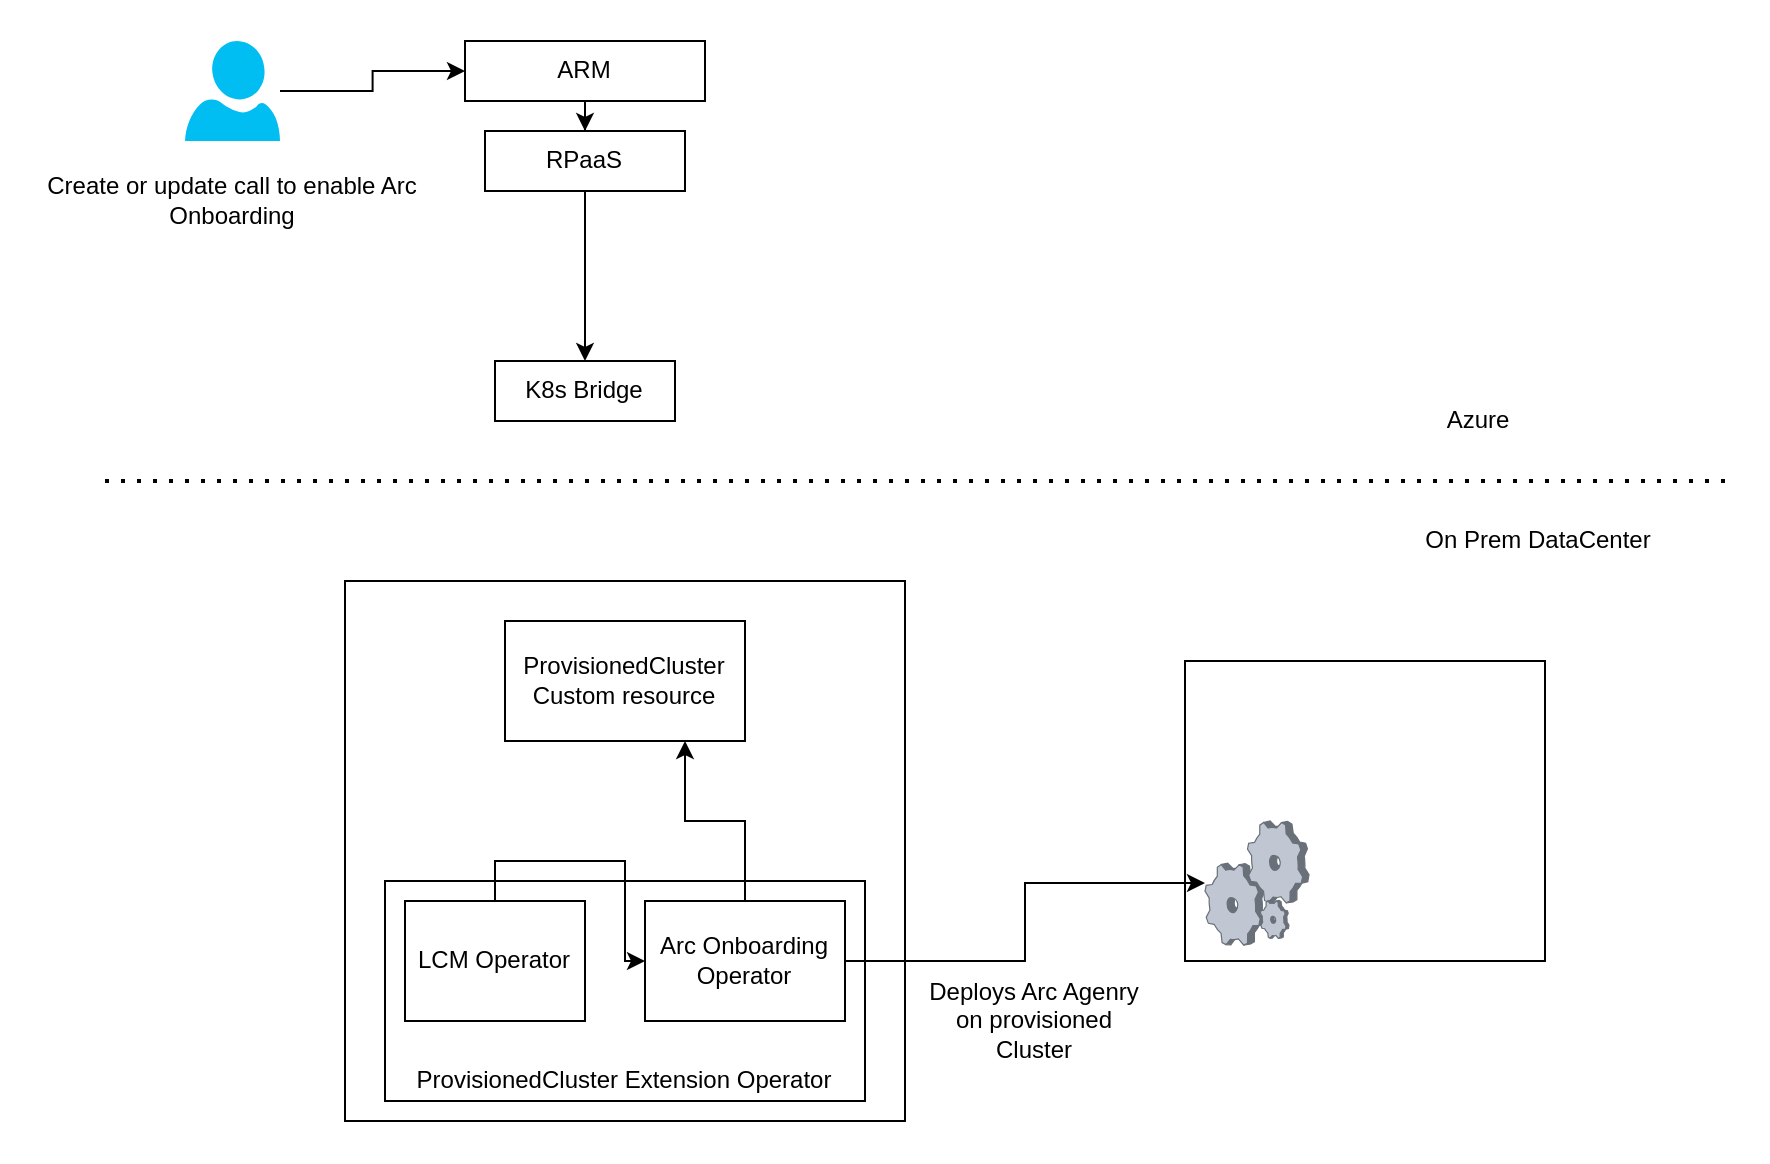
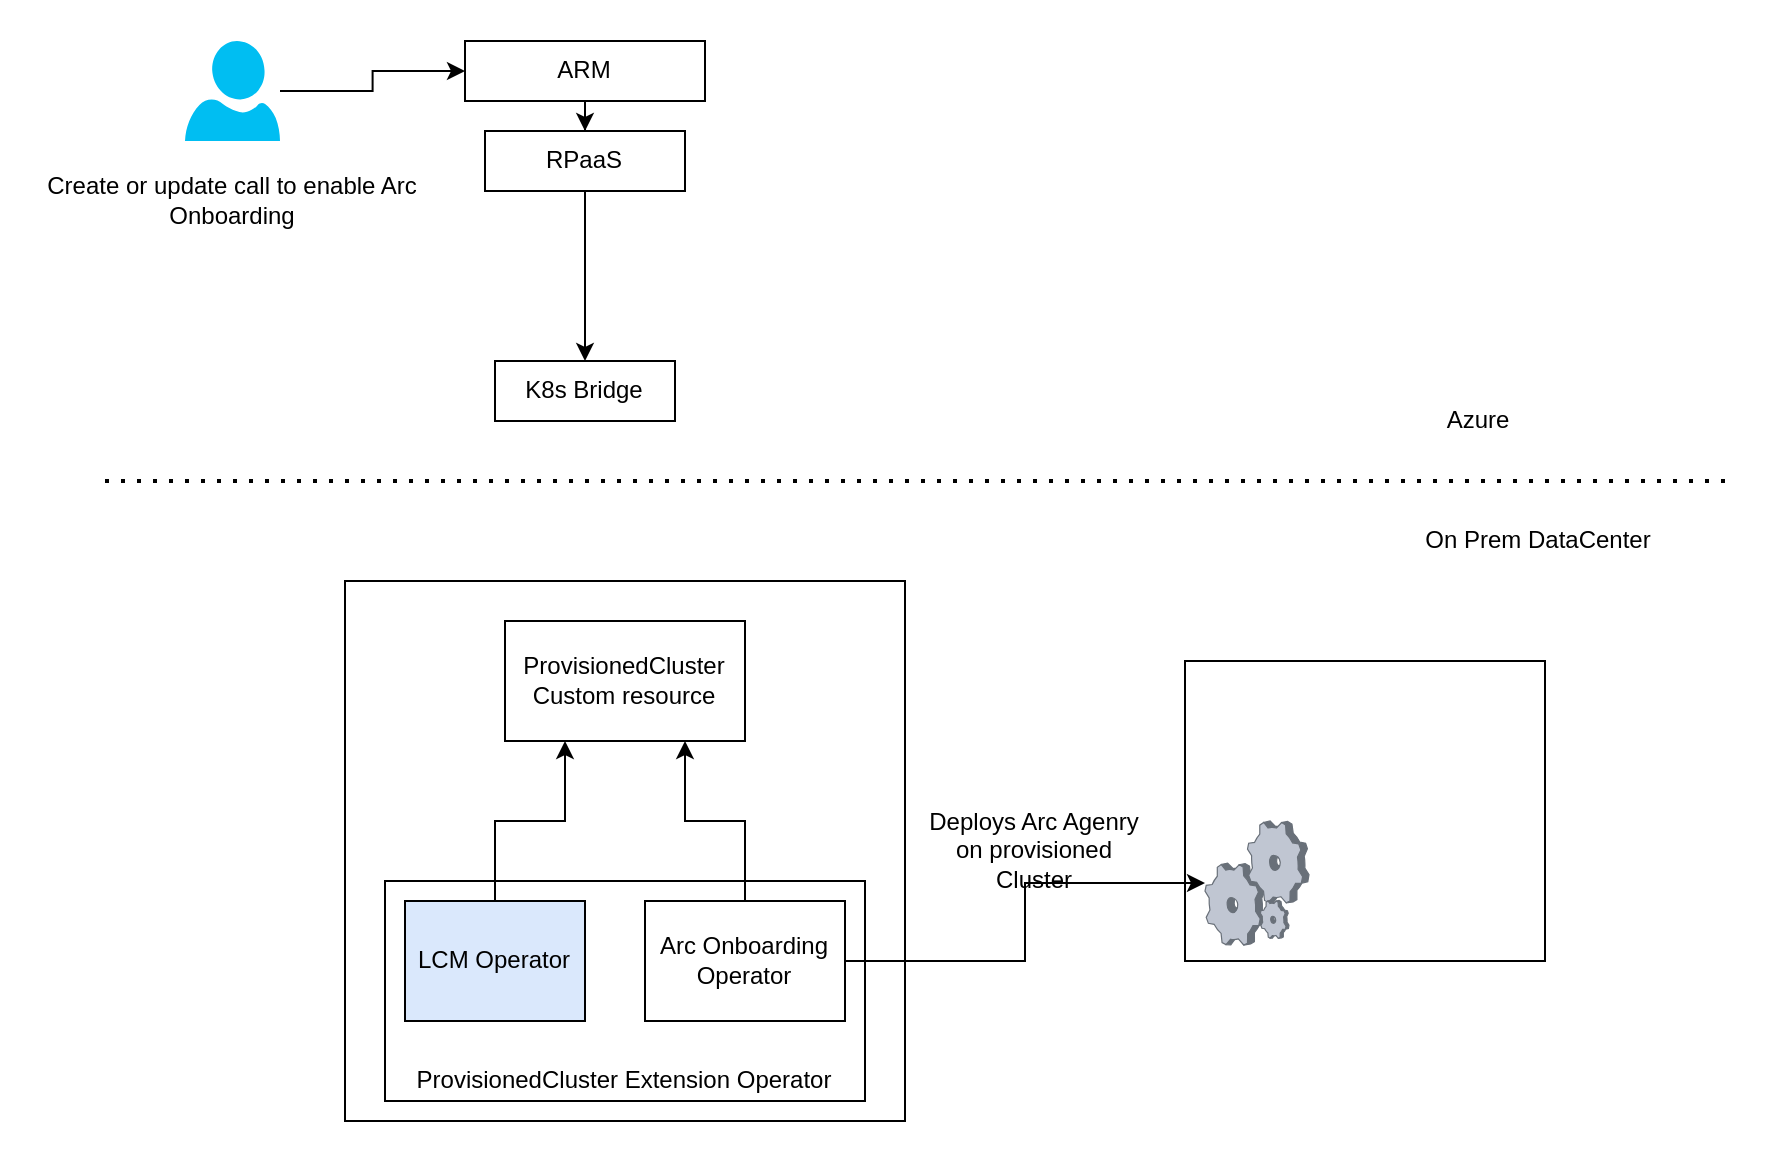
(612, 861) -> (542, 821)
(495, 961) -> (495, 961)
(1035, 1021) -> (1035, 851)
